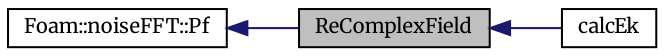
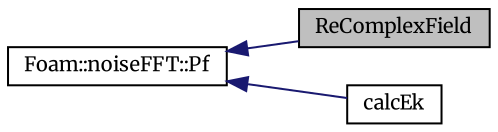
(536, 28) -> (298, 91)
